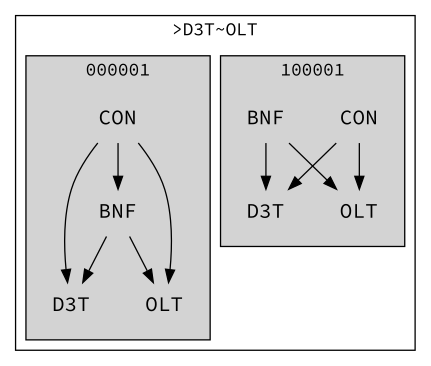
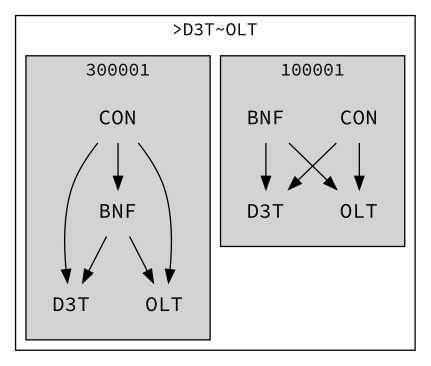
(118, 71) -> (118, 71)
